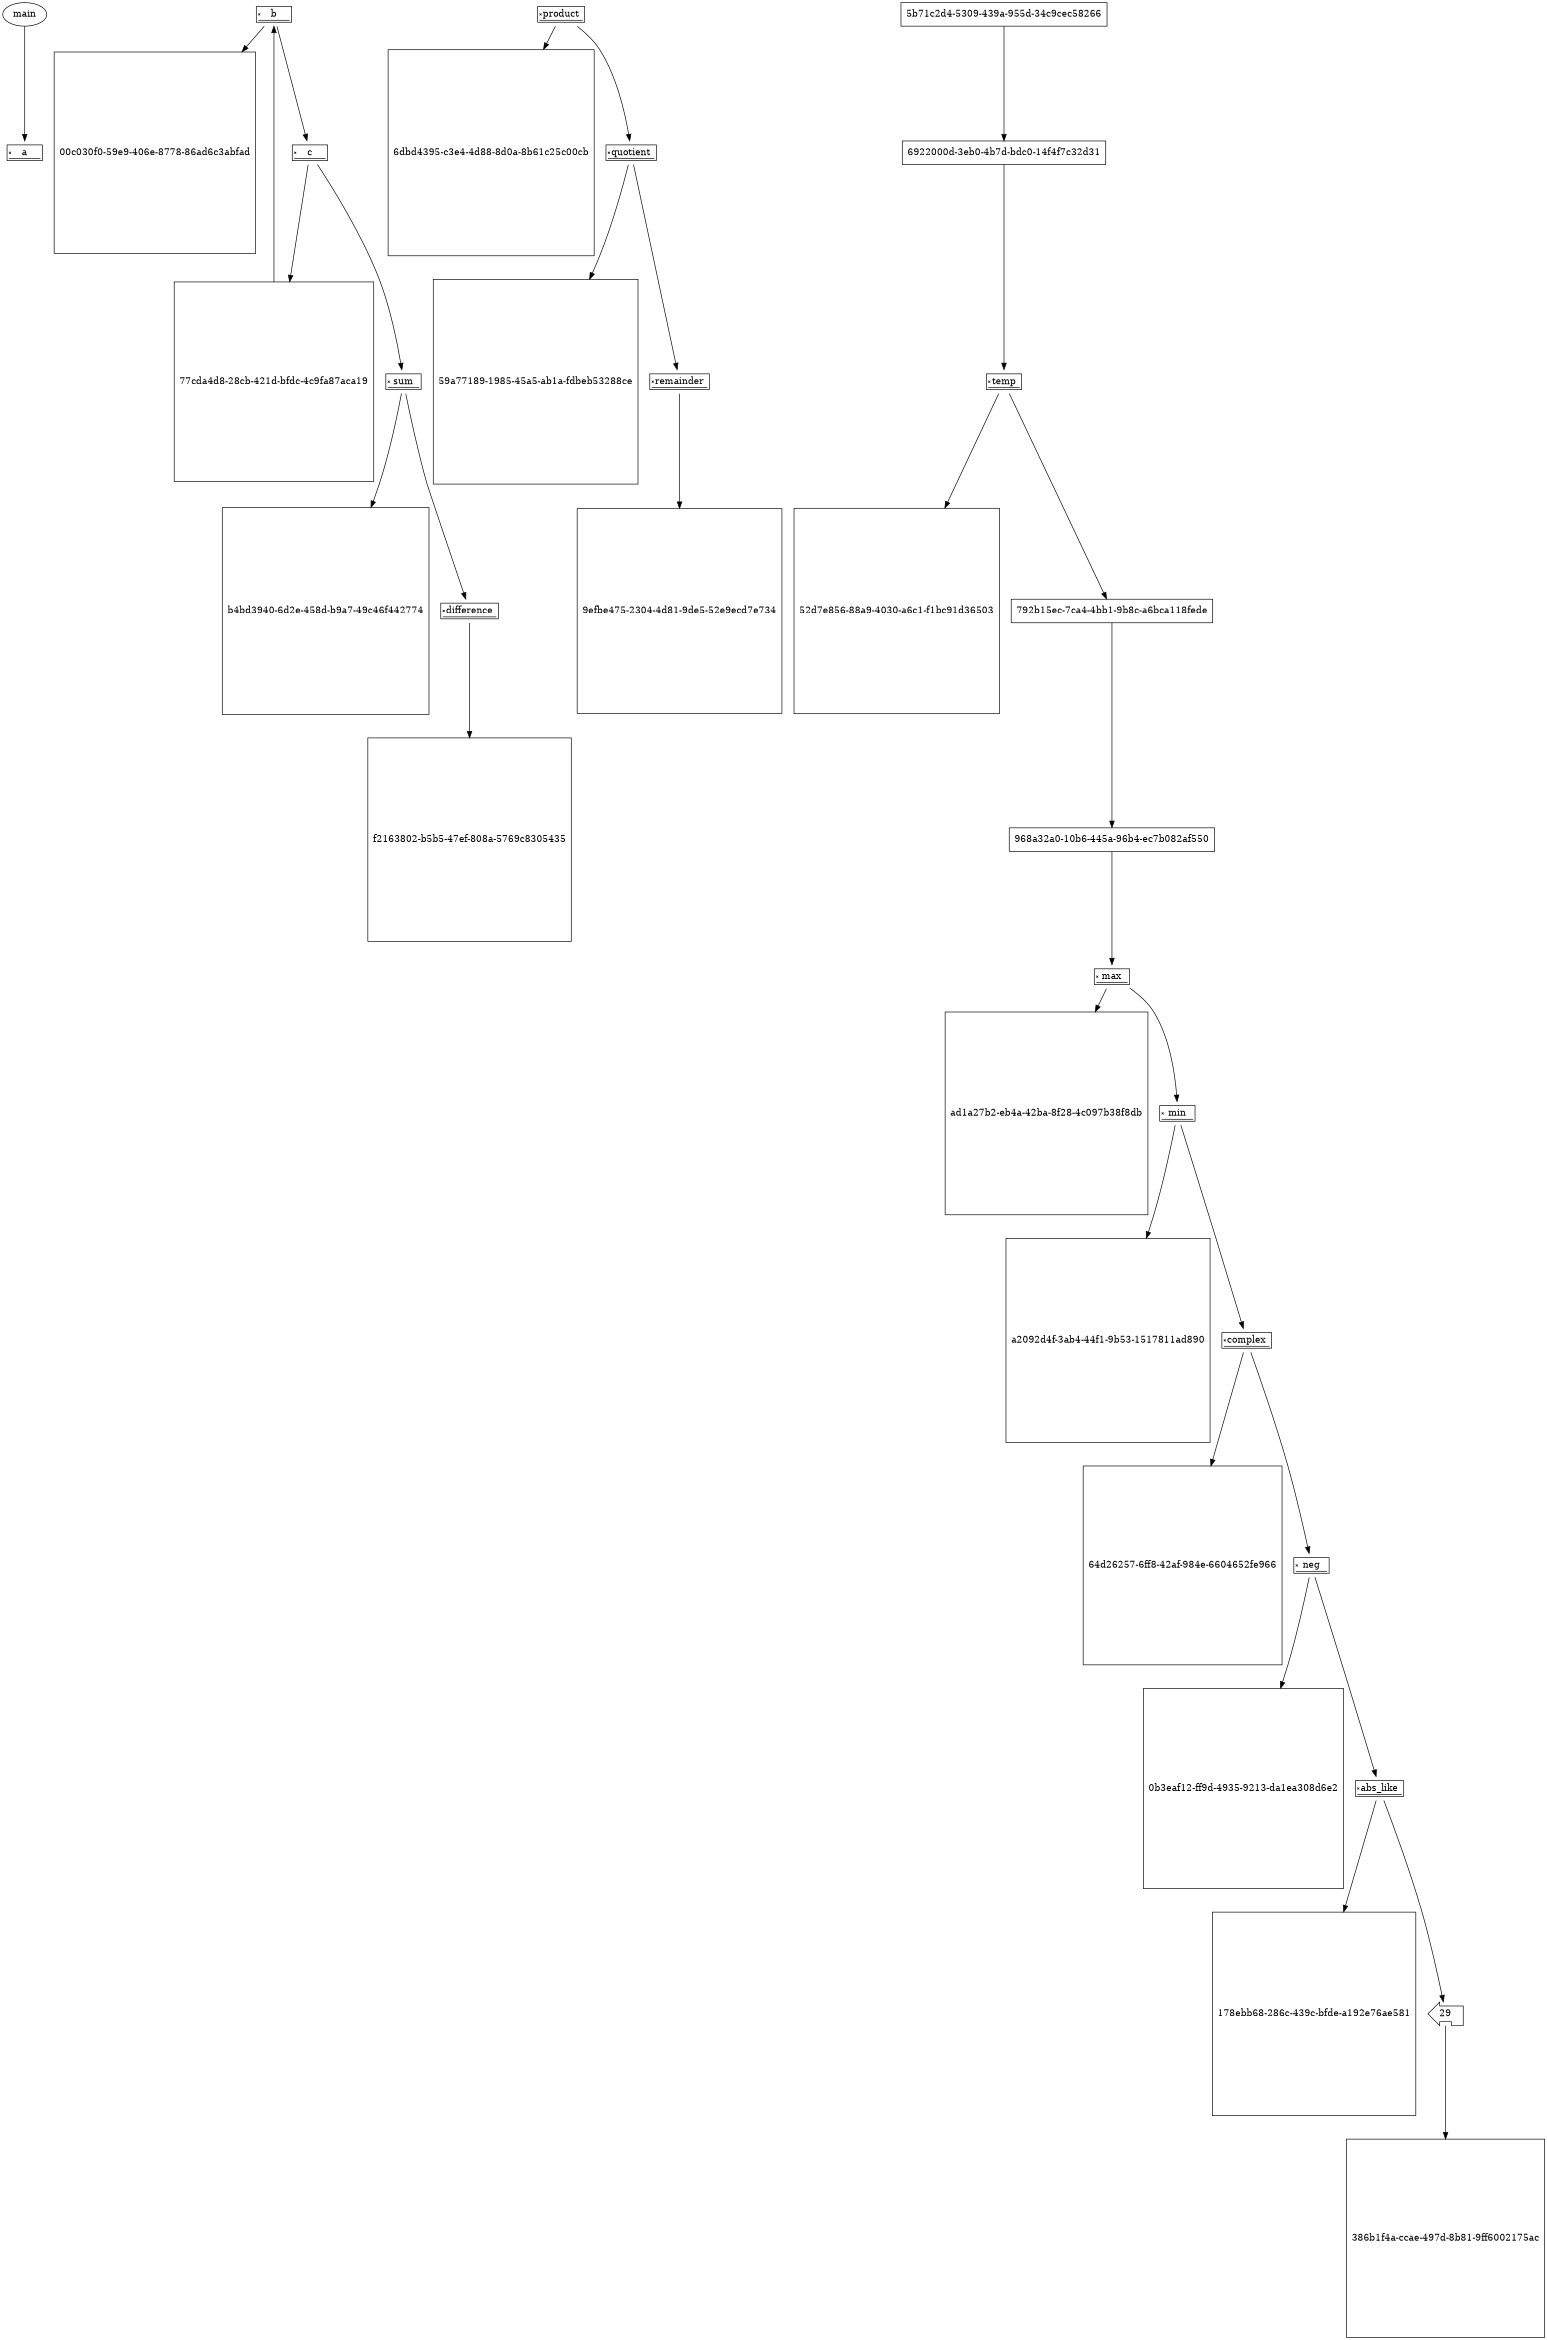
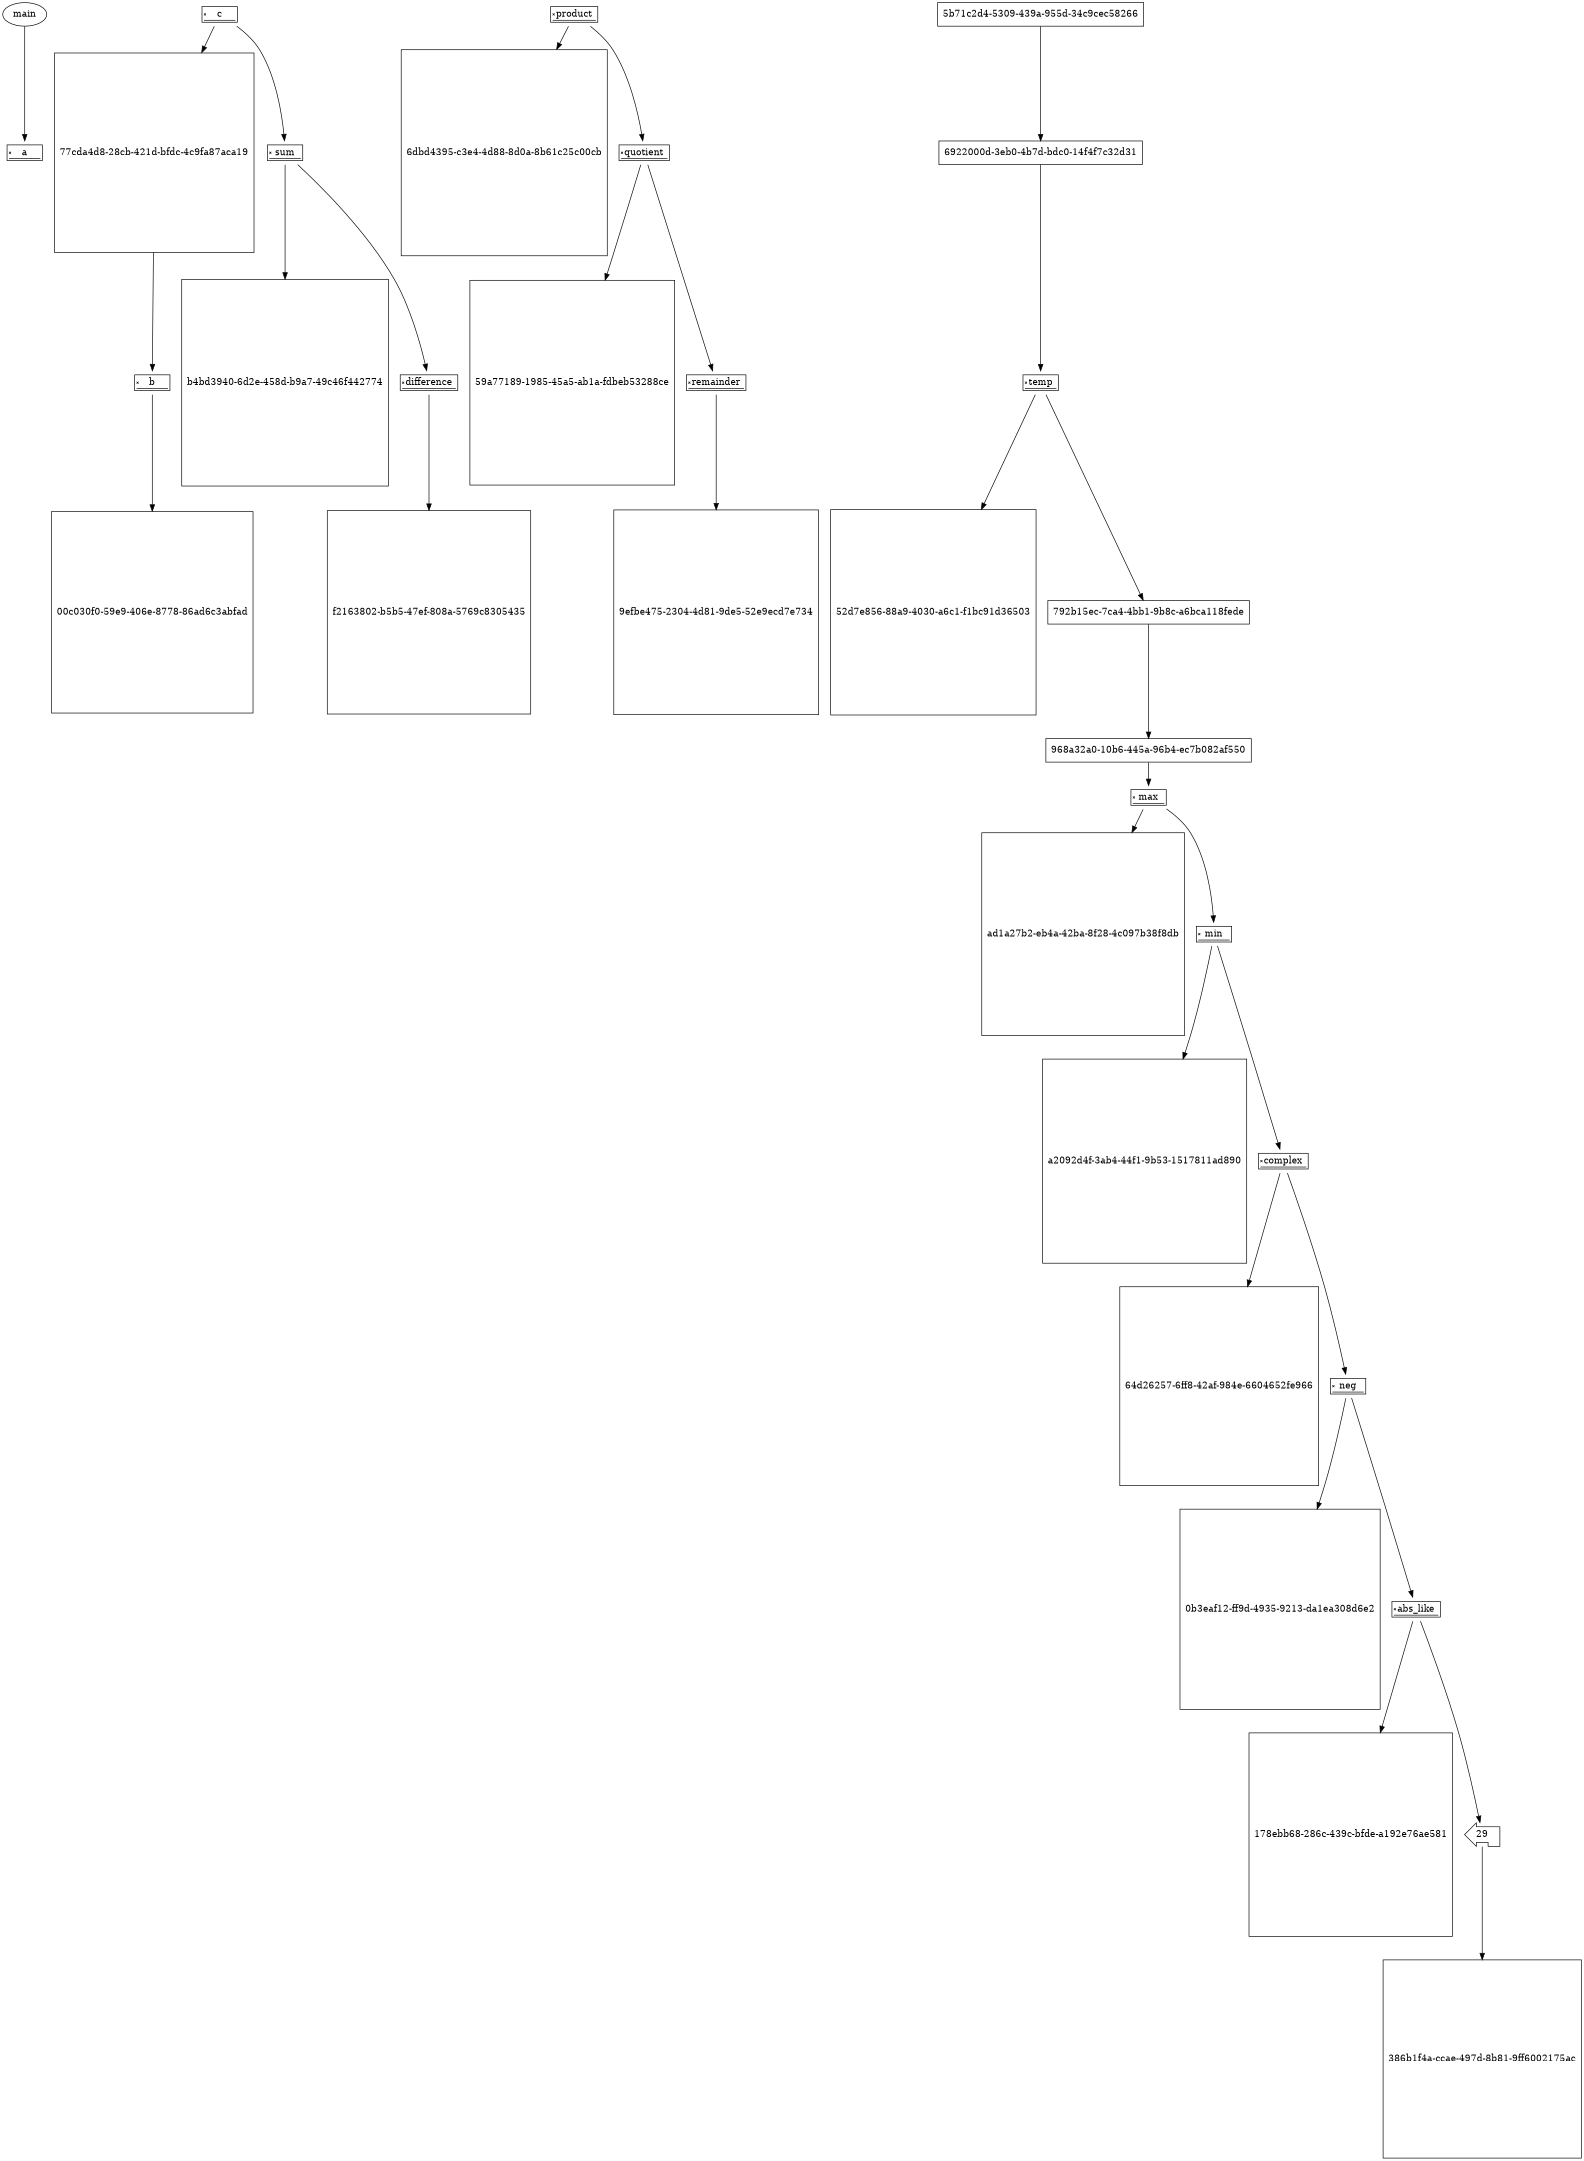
(291, 80) -> none
